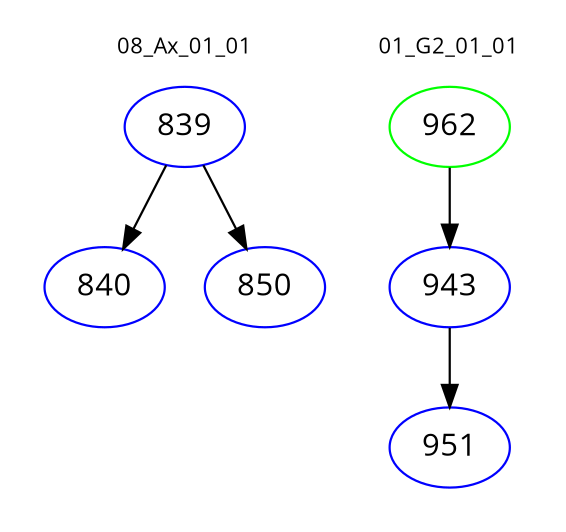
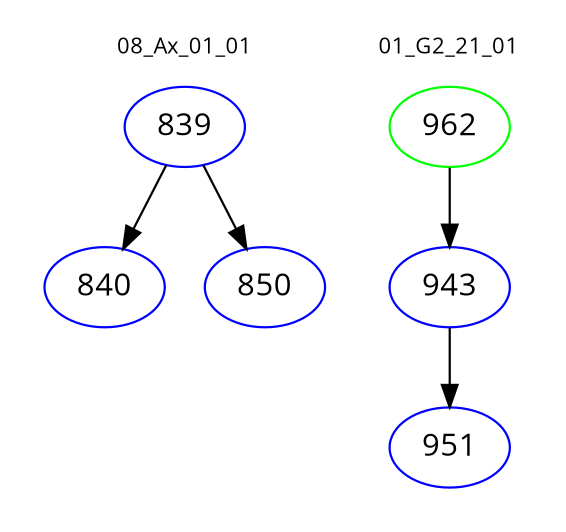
(450, 48) -> (450, 48)
